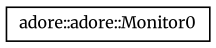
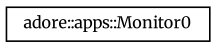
(108, 24) -> (108, 24)
